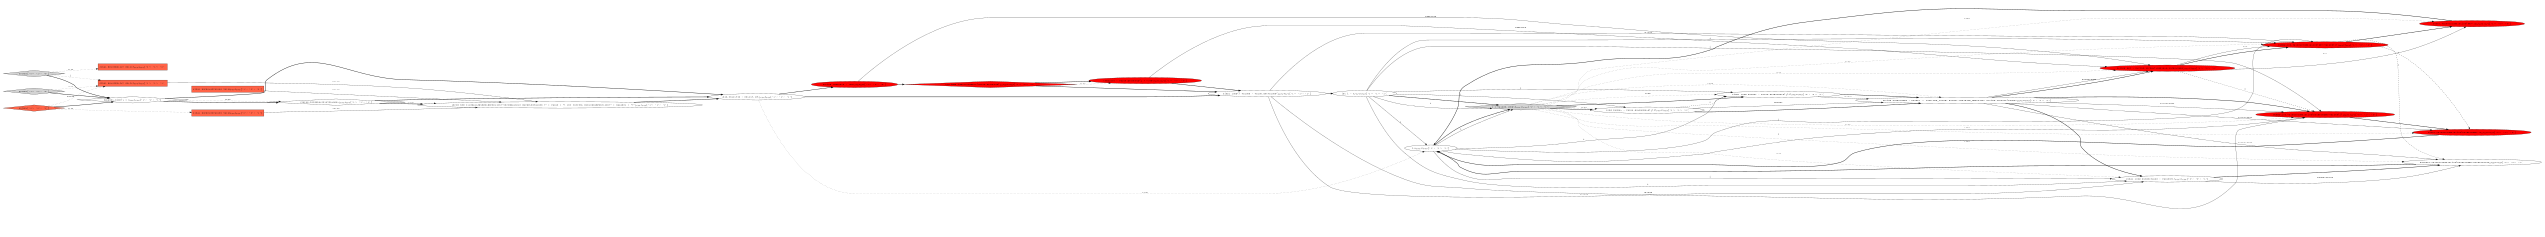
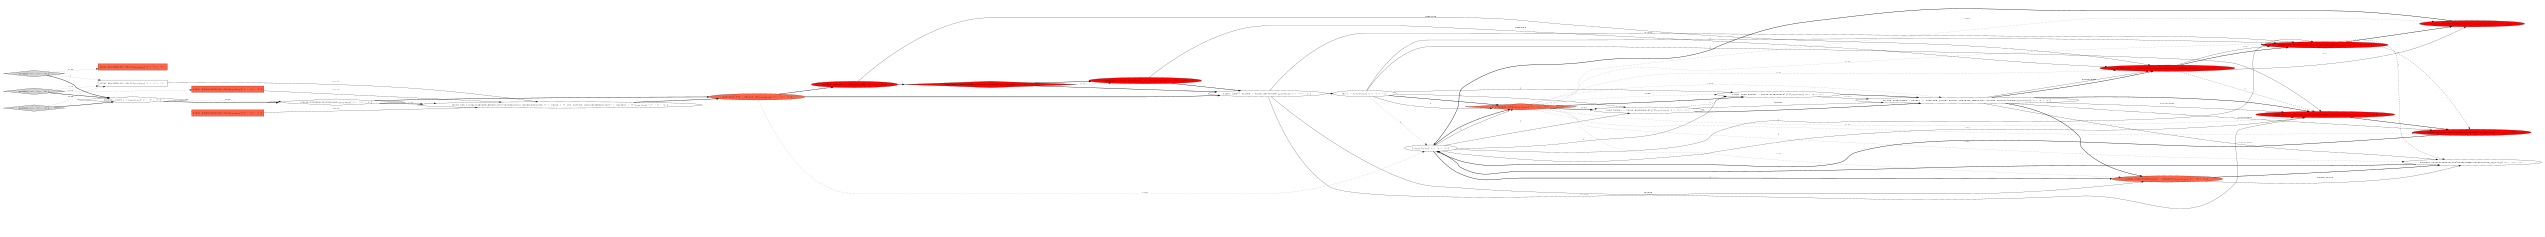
(435, 81) -> none
(133, 83) -> (133, 83)
none -> (125, 91)
(71, 96) -> (71, 96)
(757, 97) -> (757, 97)
(1521, 107) -> (1521, 107)
(34, 108) -> (34, 108)
(123, 111) -> none
(1397, 120) -> (1397, 120)
none -> (1536, 129)
(1767, 178) -> (1767, 178)
(2167, 179) -> (2167, 179)
(1727, 186) -> none
